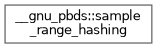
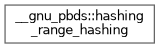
(78, 24) -> (80, 24)
